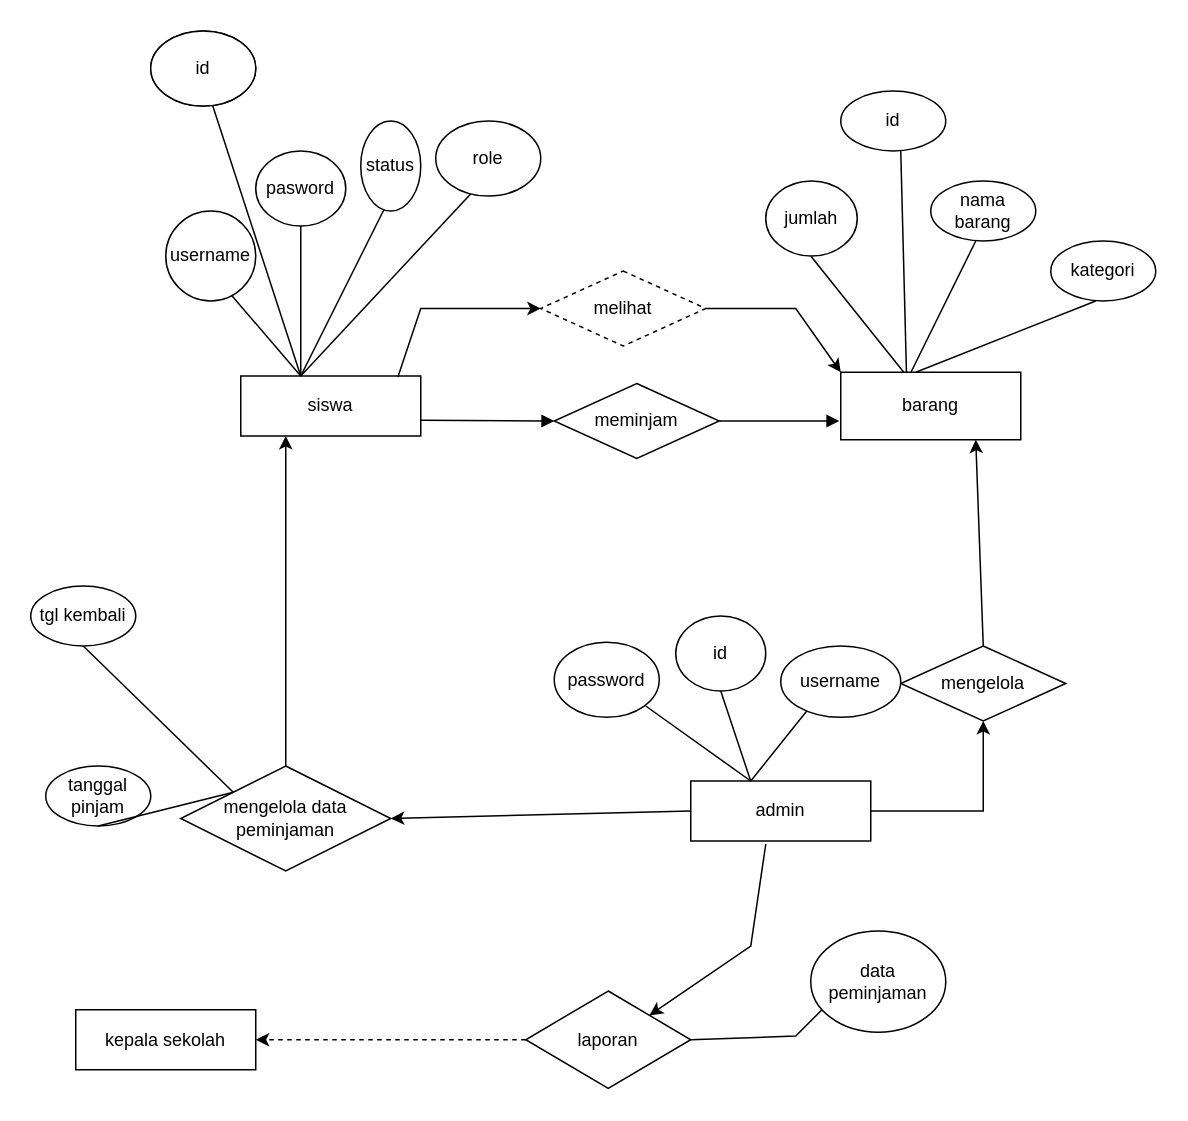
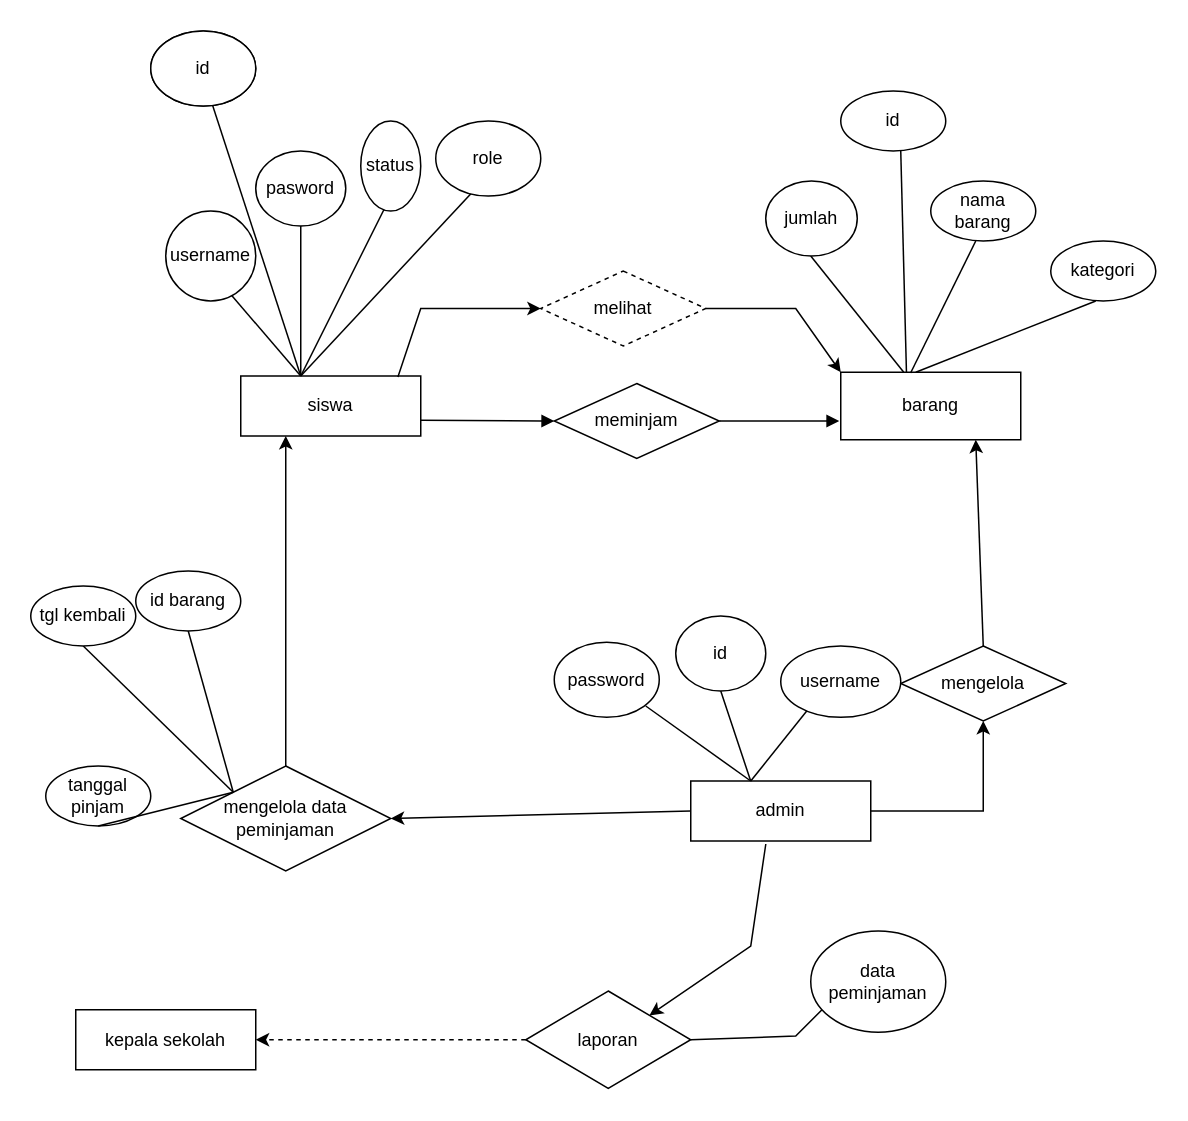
none -> (188, 601)
none -> (210, 710)
